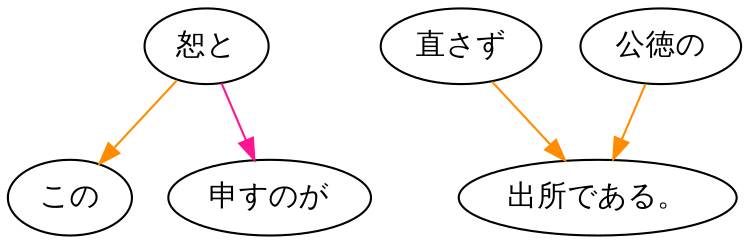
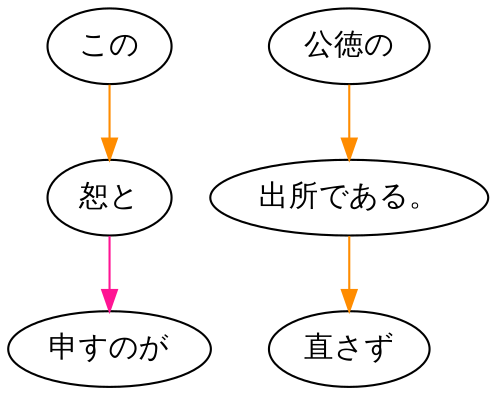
(521, 113) -> (349, 263)
(146, 114) -> (110, 112)
